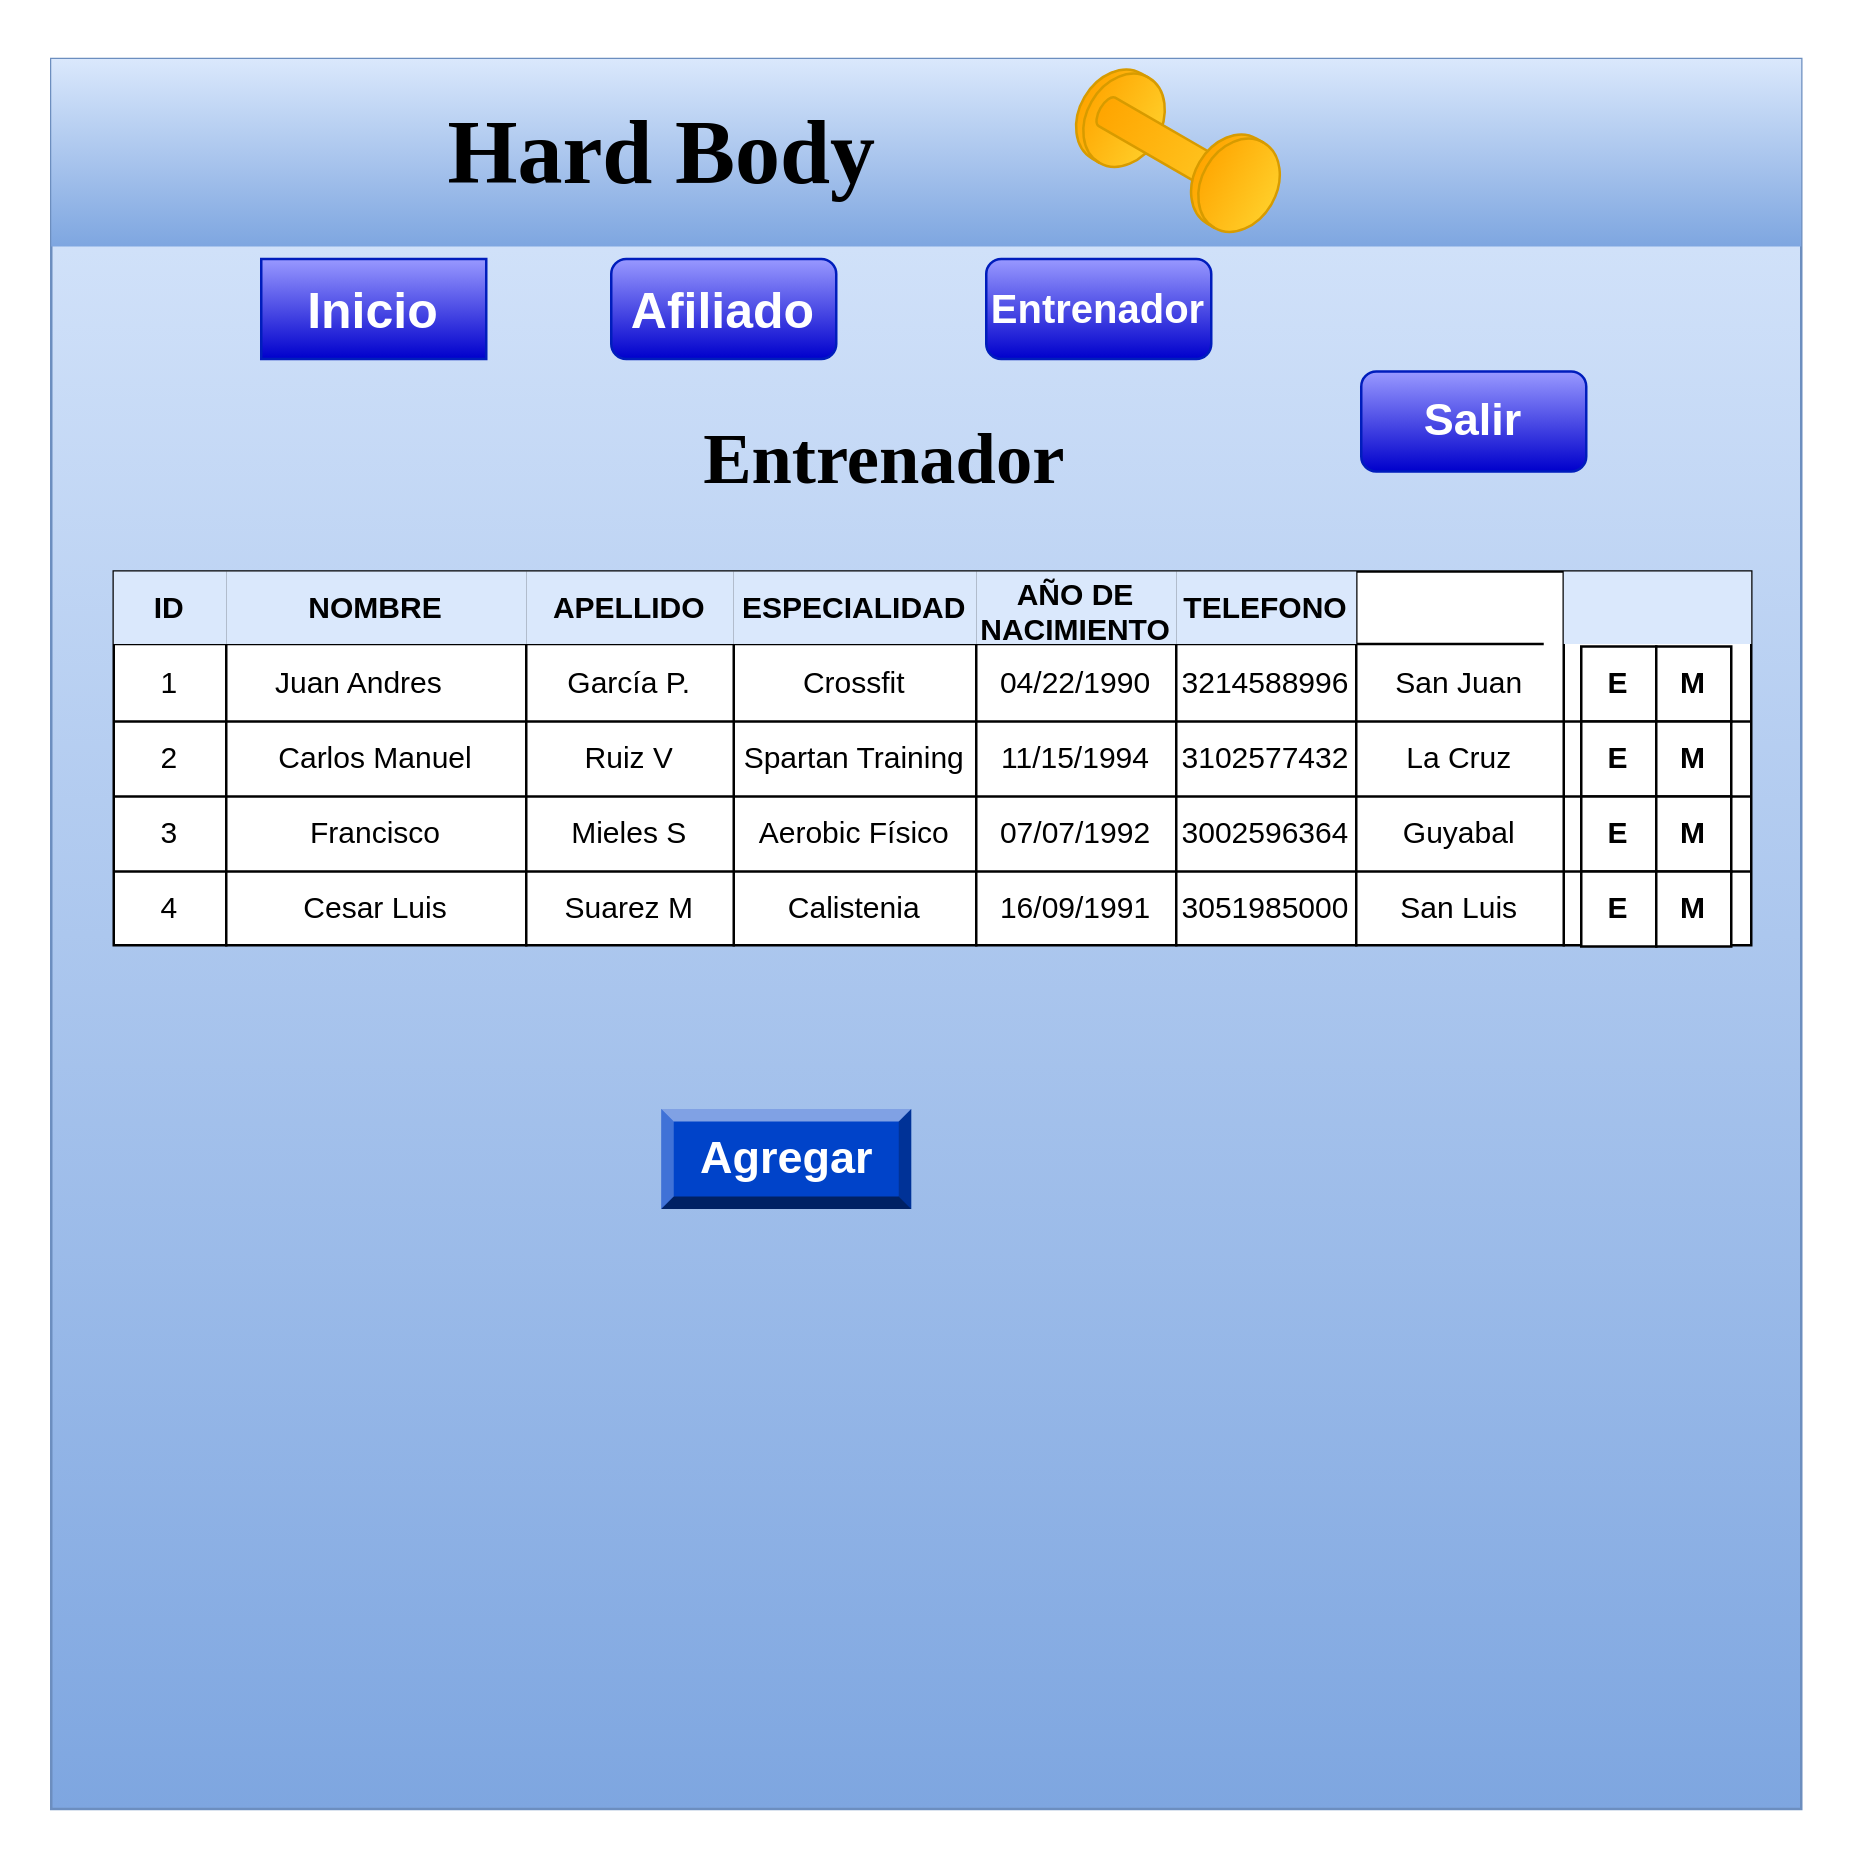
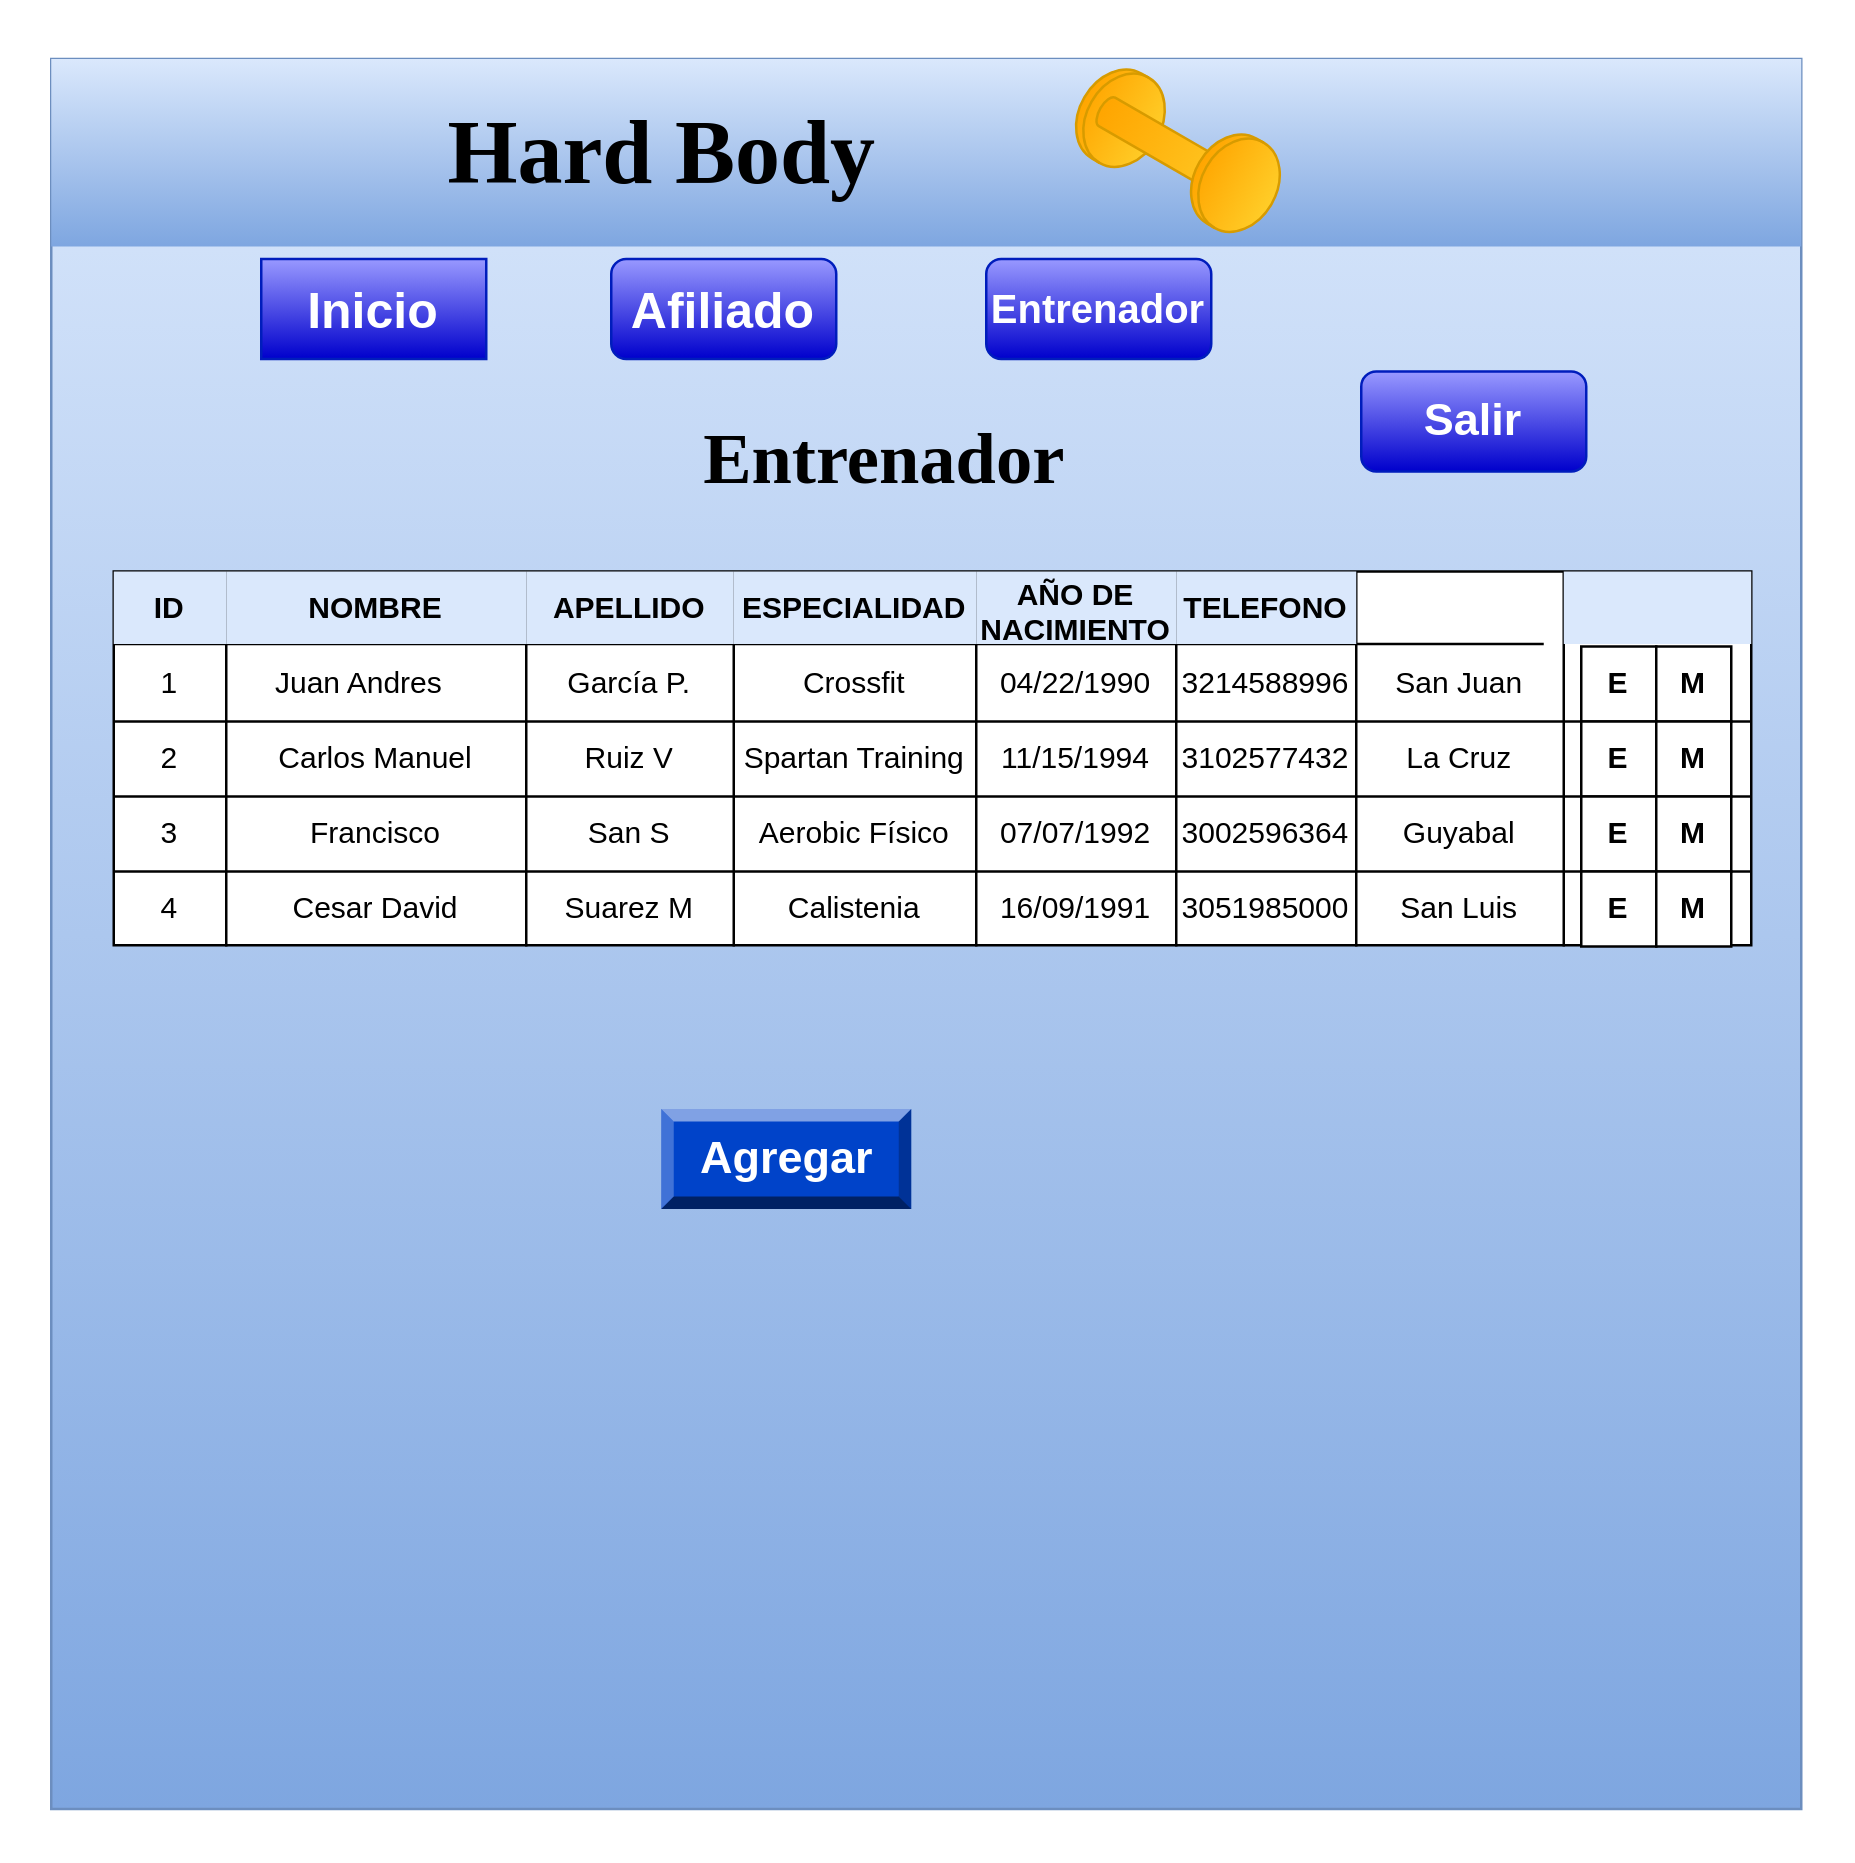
(630, 834) -> (630, 834)
(376, 909) -> (376, 909)
